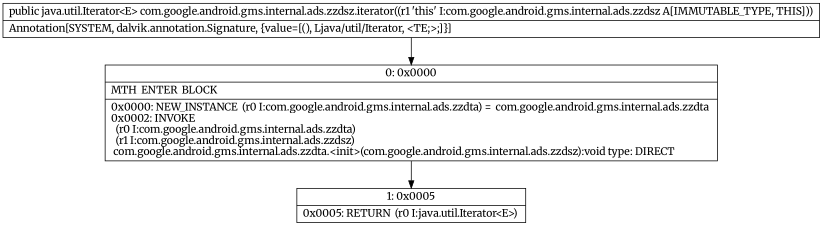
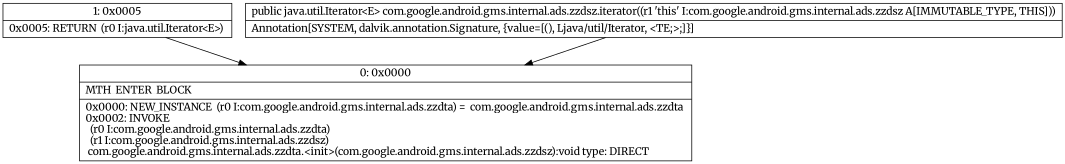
(411, 171) -> (202, 50)
